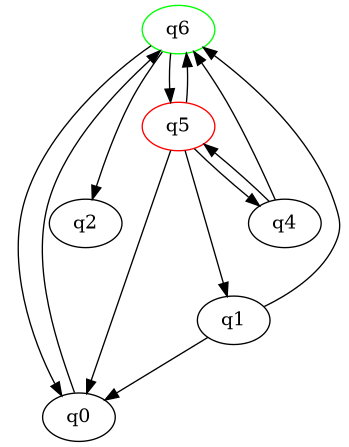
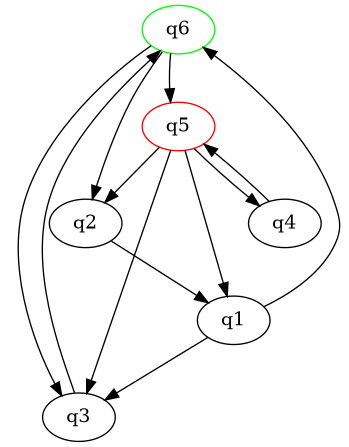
(188, 85) -> (137, 170)
(242, 130) -> none
none -> (154, 268)
(79, 417) -> (79, 417)
